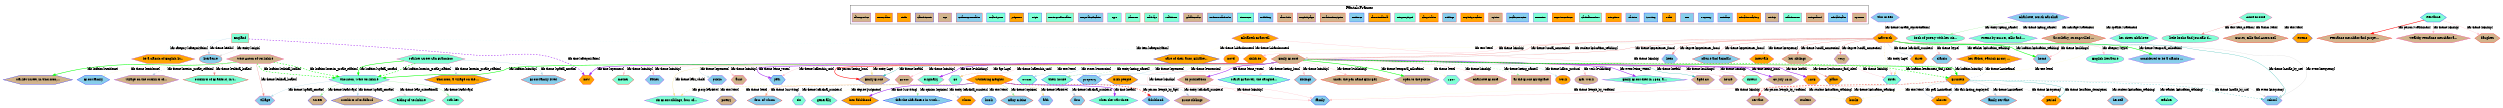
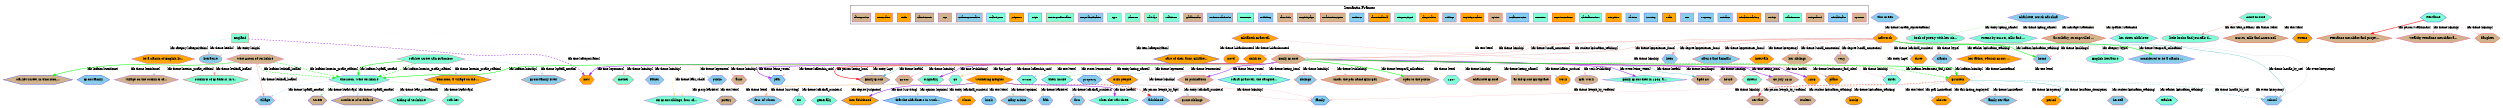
(1359, 8) -> (1359, 8)
